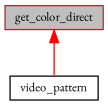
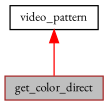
(54, 59) -> (54, 59)
